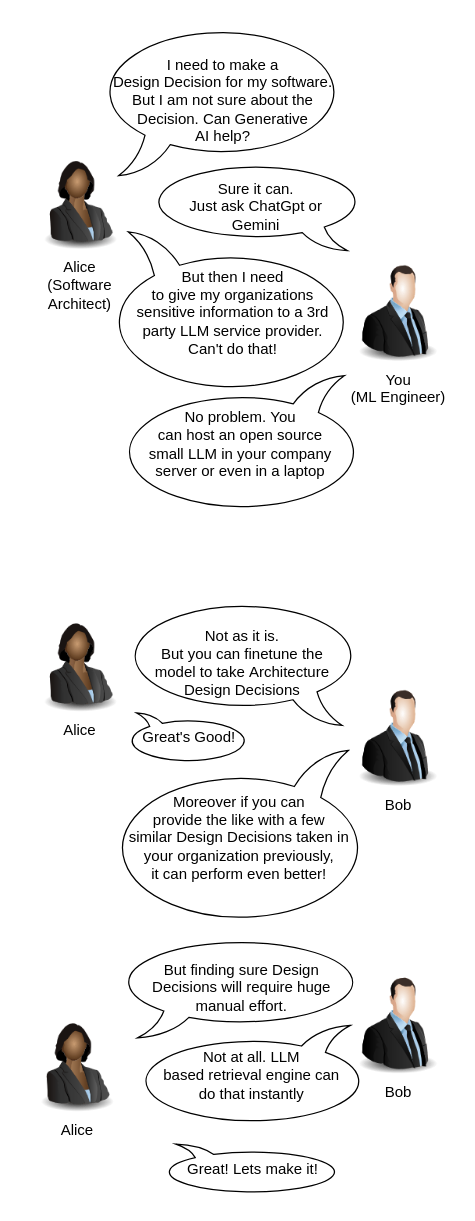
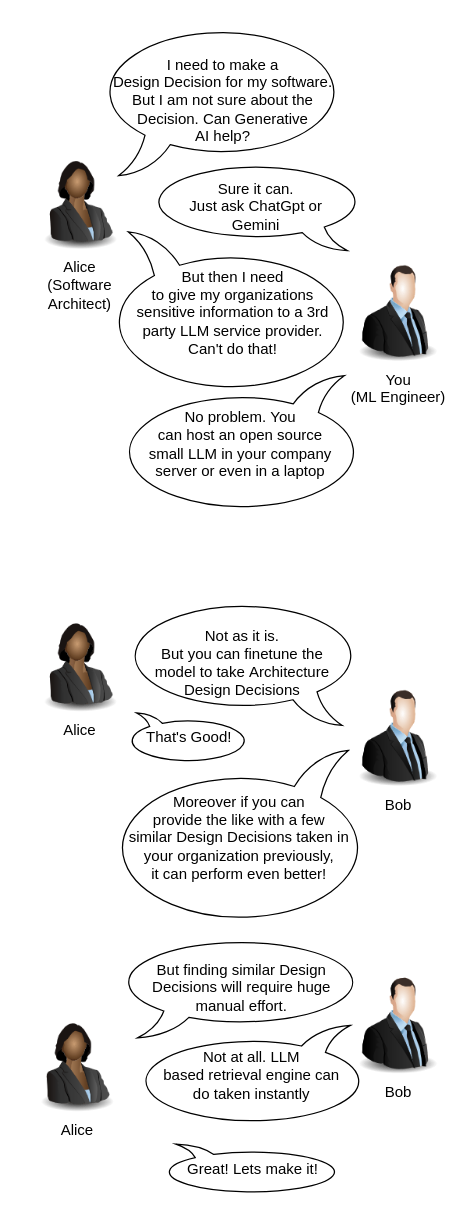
(189, 738) -> (189, 738)
(242, 988) -> (242, 988)
(252, 1076) -> (252, 1076)
